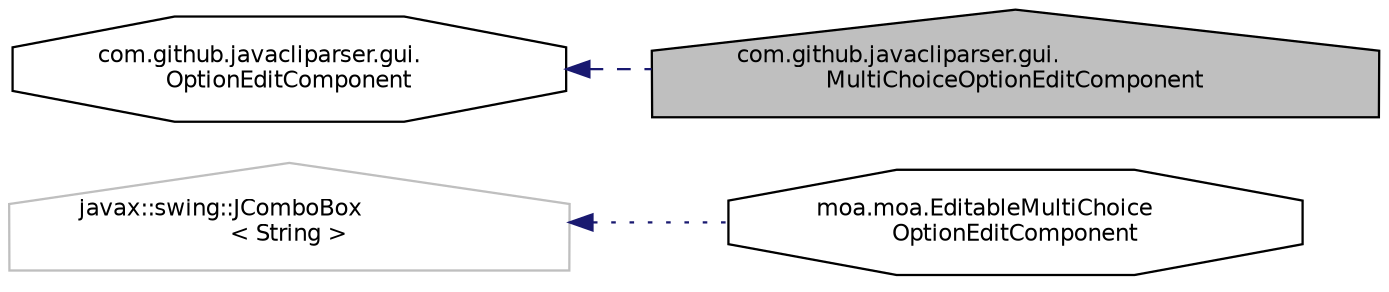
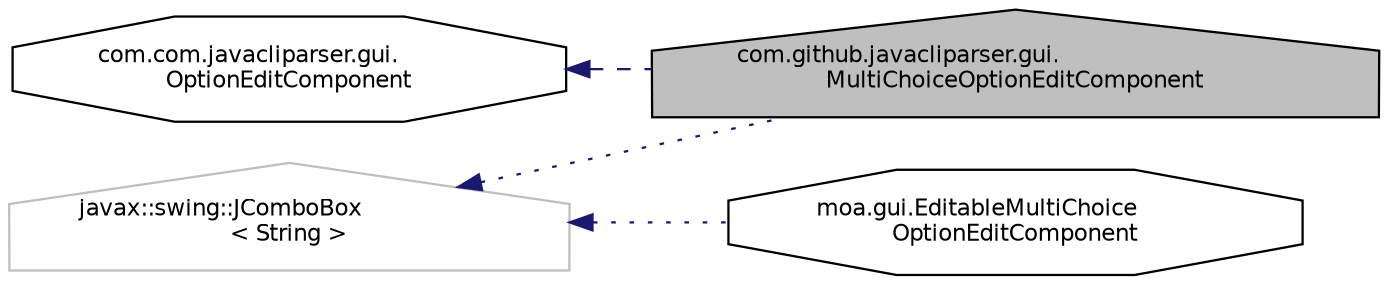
(289, 69) -> (289, 69)
none -> (632, 150)
(1016, 222) -> (1016, 222)
